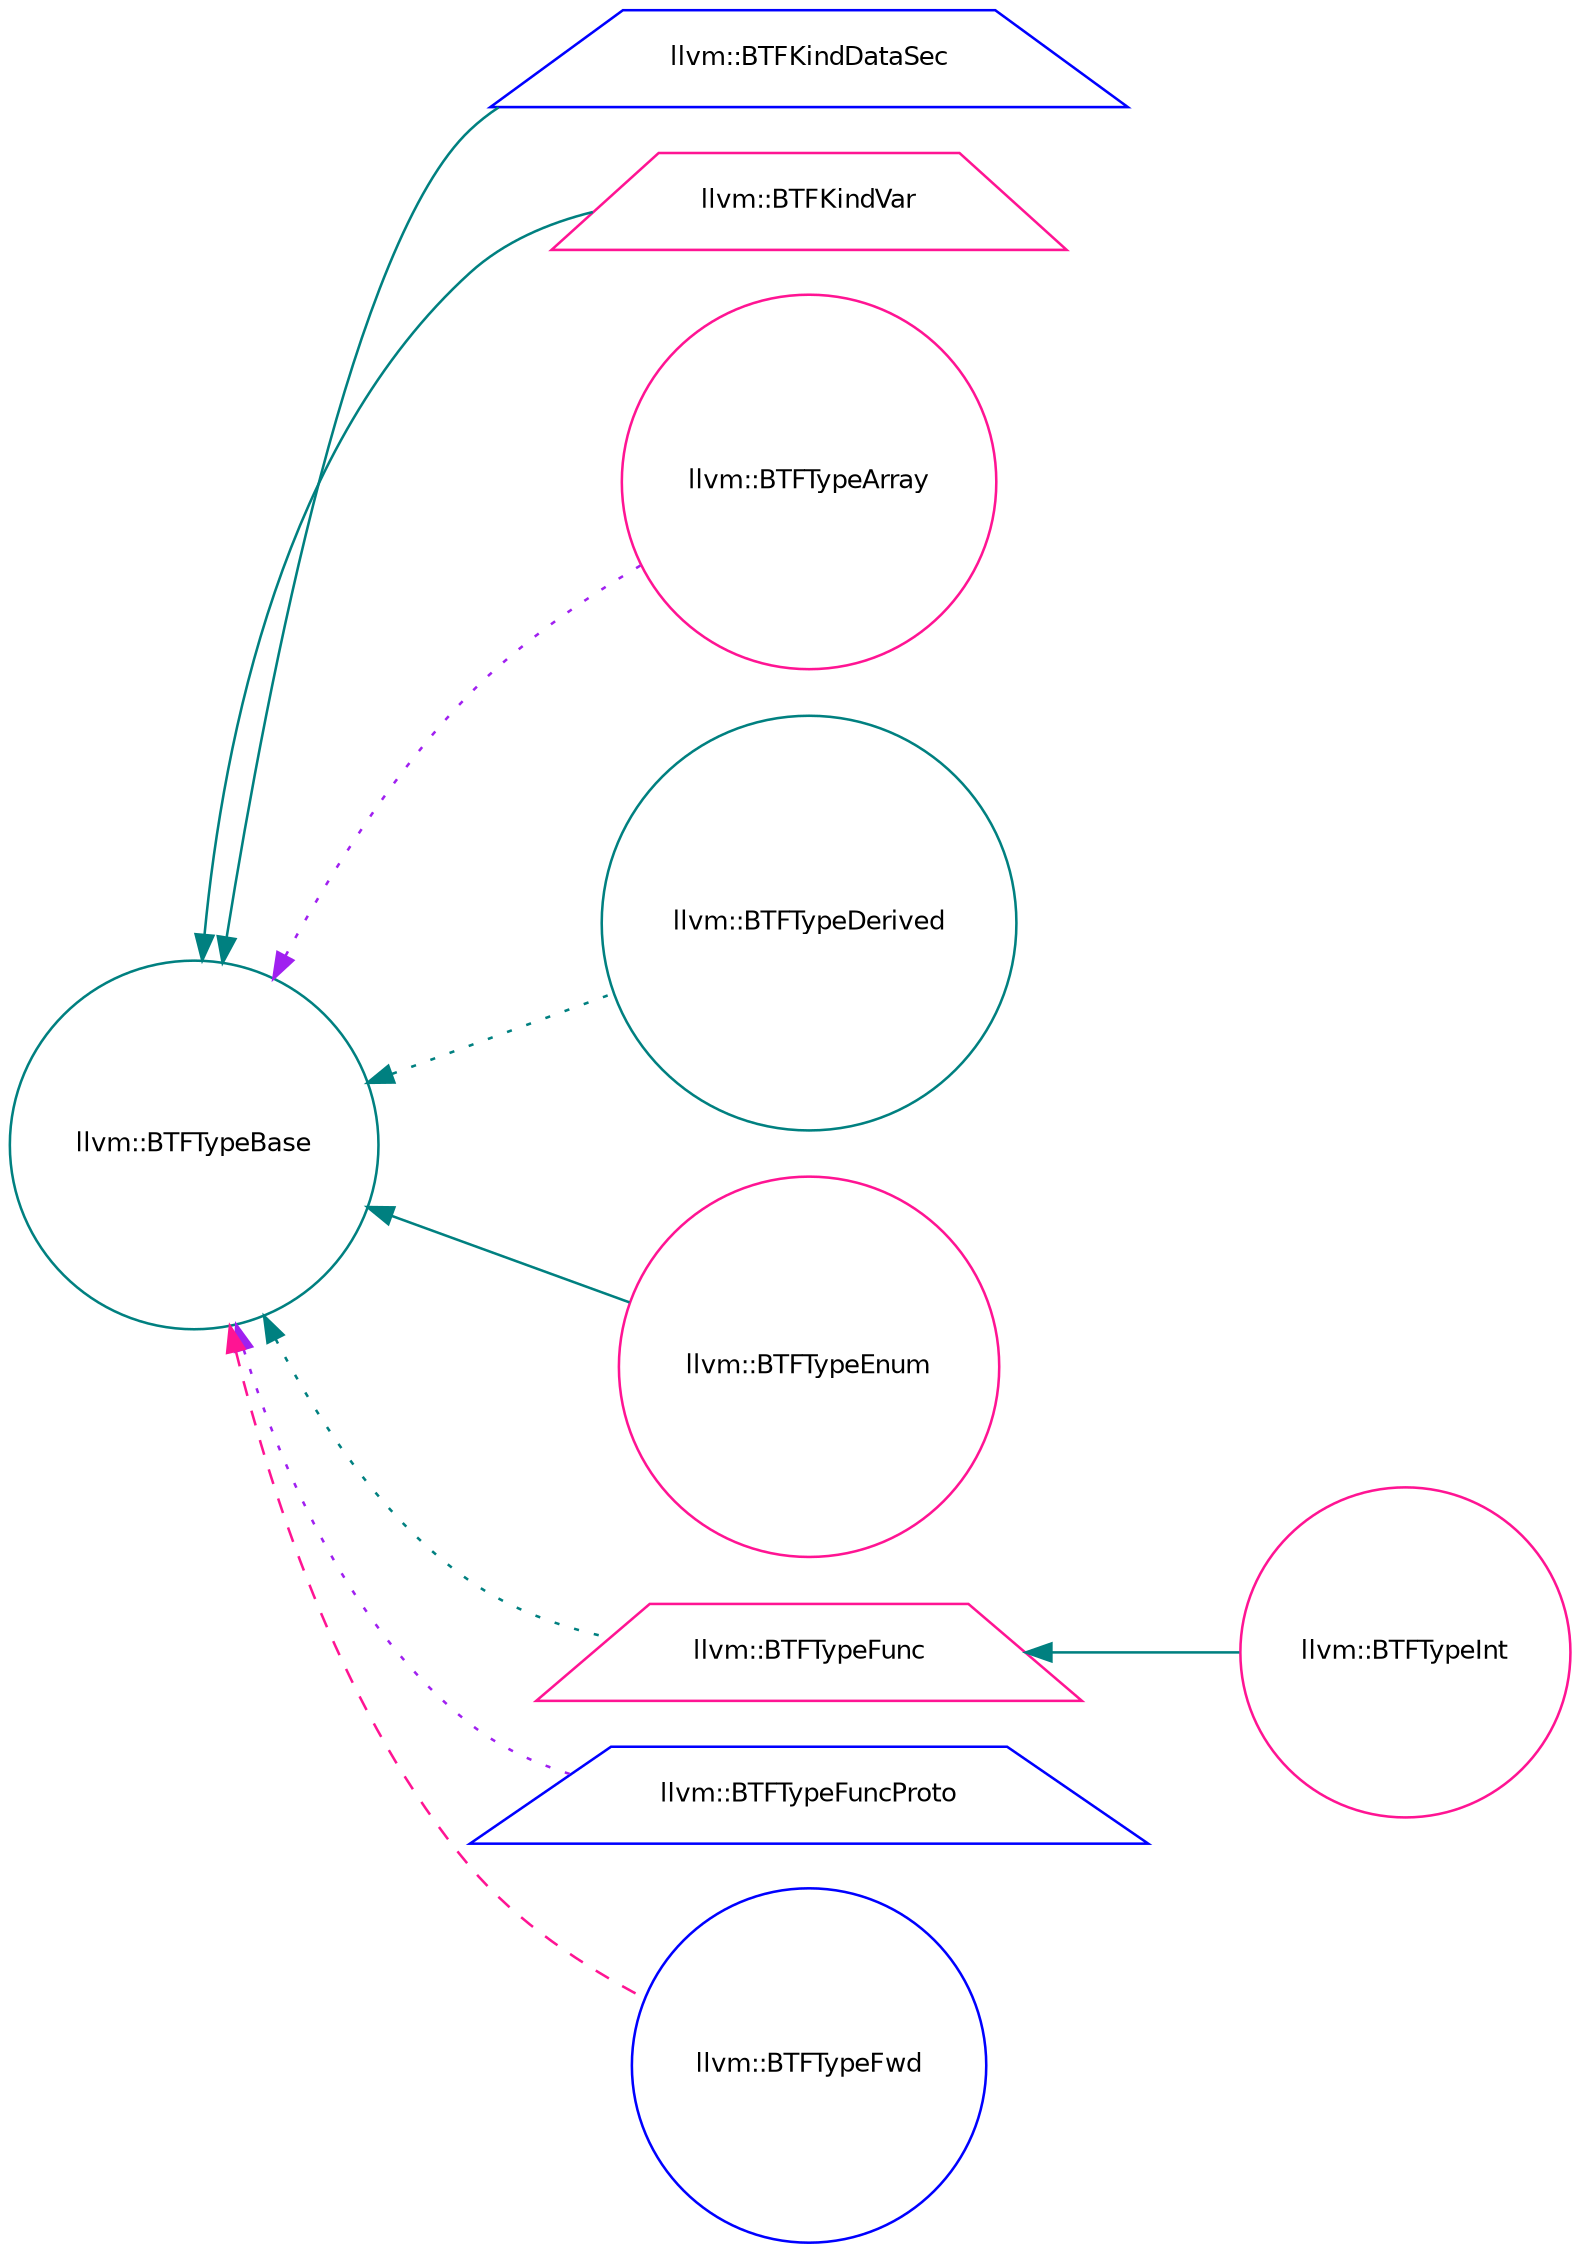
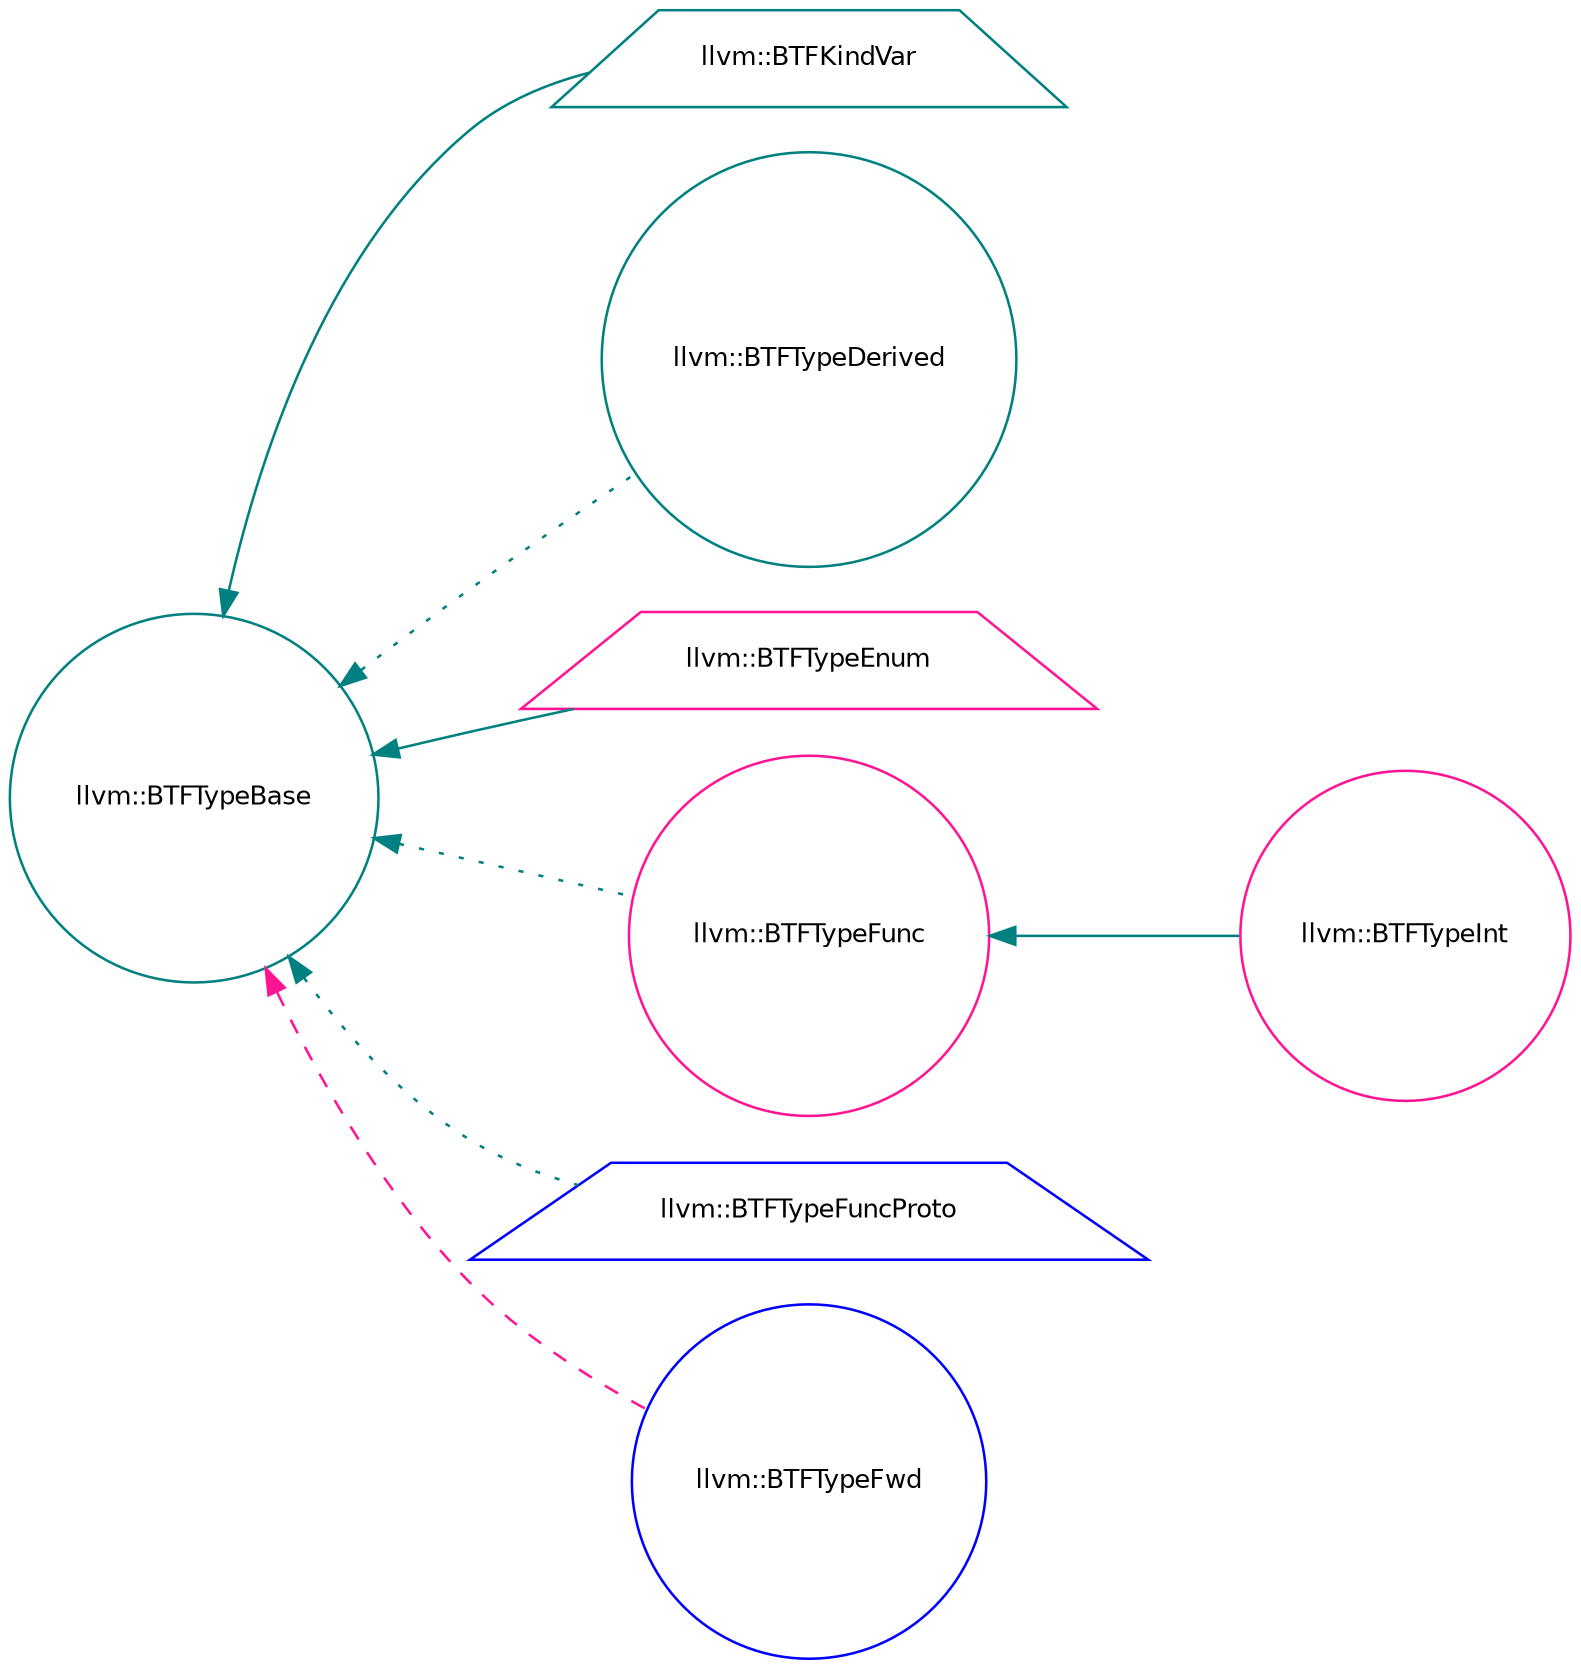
(809, 59) -> none
(809, 201) -> (809, 59)
(809, 482) -> none
(809, 1367) -> (809, 660)
(360, 1601) -> (423, 1106)
(809, 1652) -> (809, 936)
